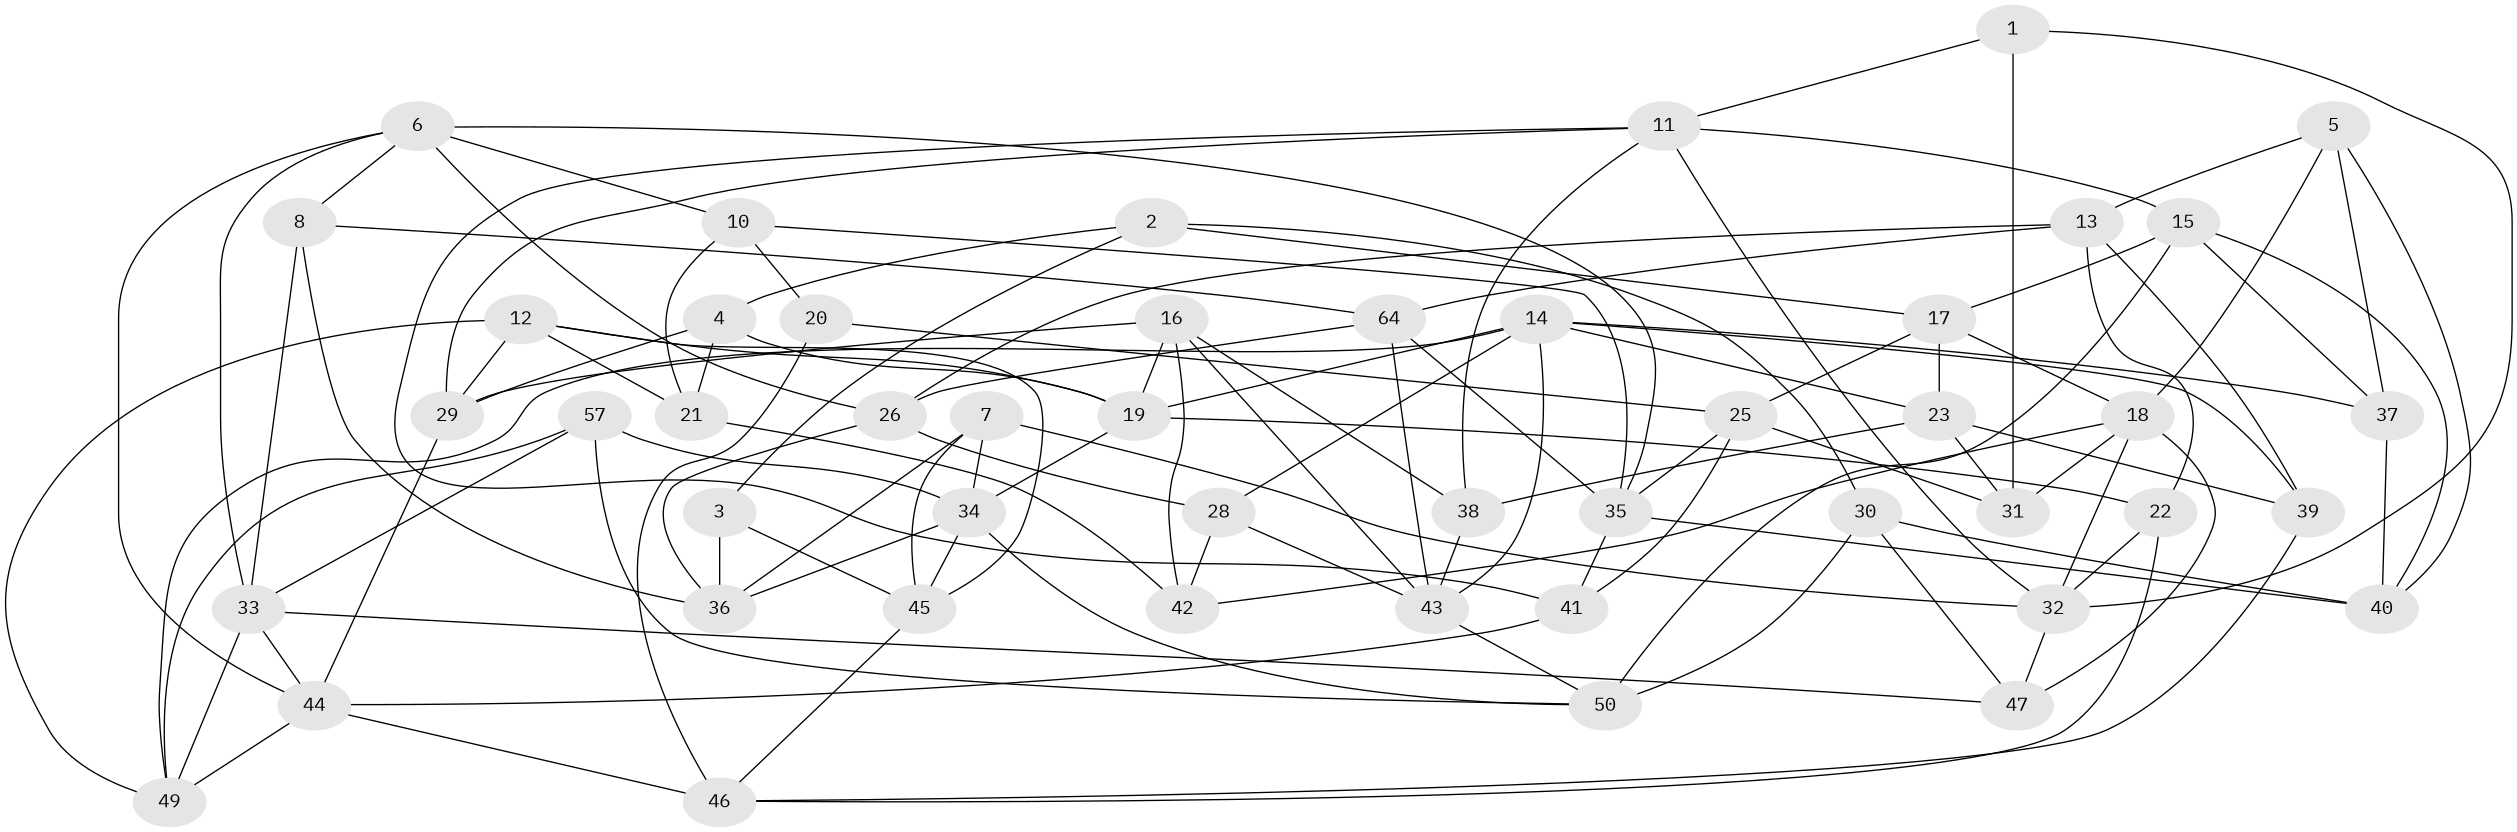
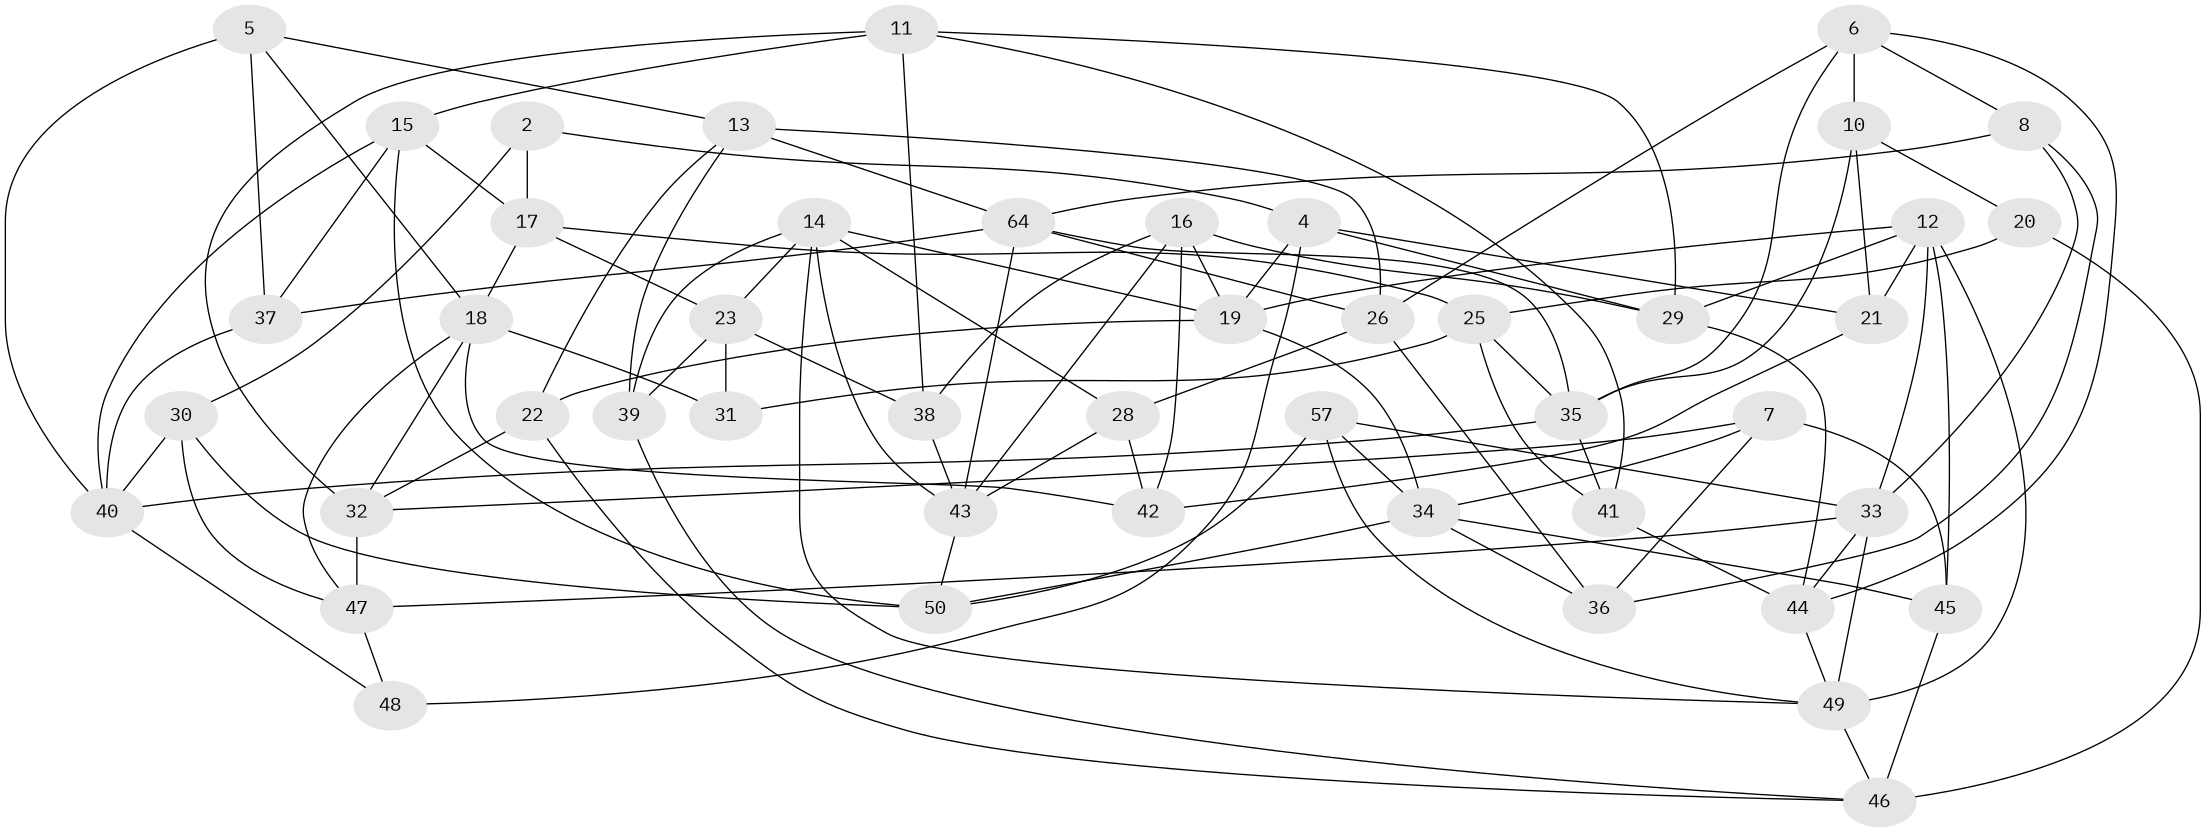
(2013, 30) -> none
(221, 314) -> (1915, 370)
(1965, 353) -> (676, 268)
(720, 513) -> none
none -> (390, 706)
(517, 754) -> (1857, 754)
